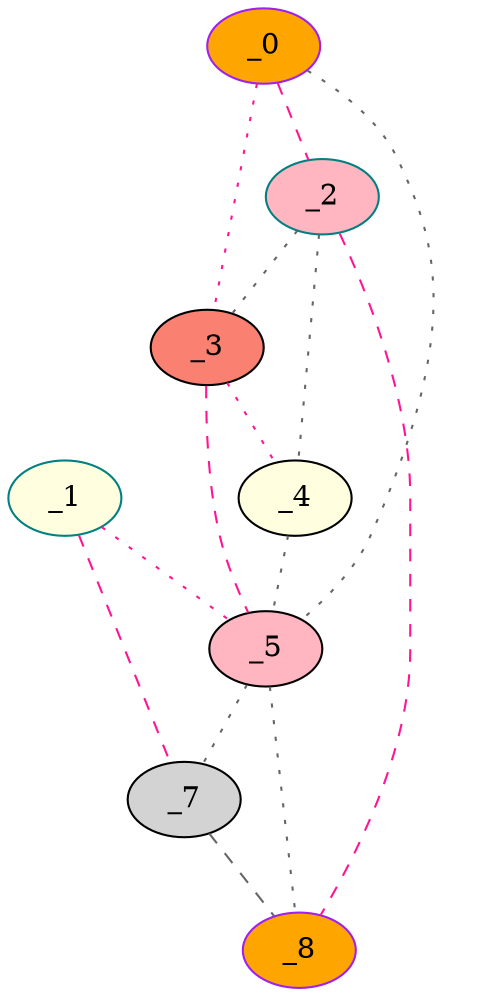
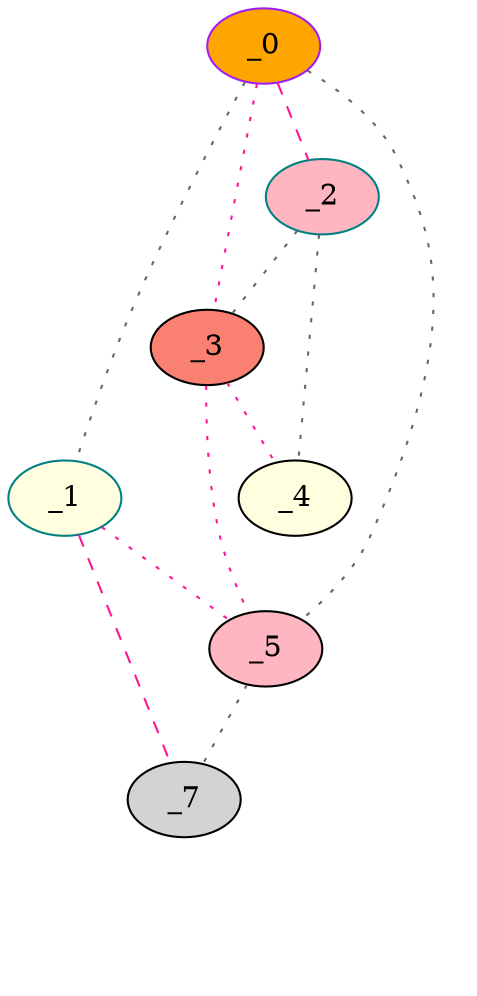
none -> (151, 267)
(213, 502) -> (213, 502)
(281, 573) -> none
(299, 950) -> none
